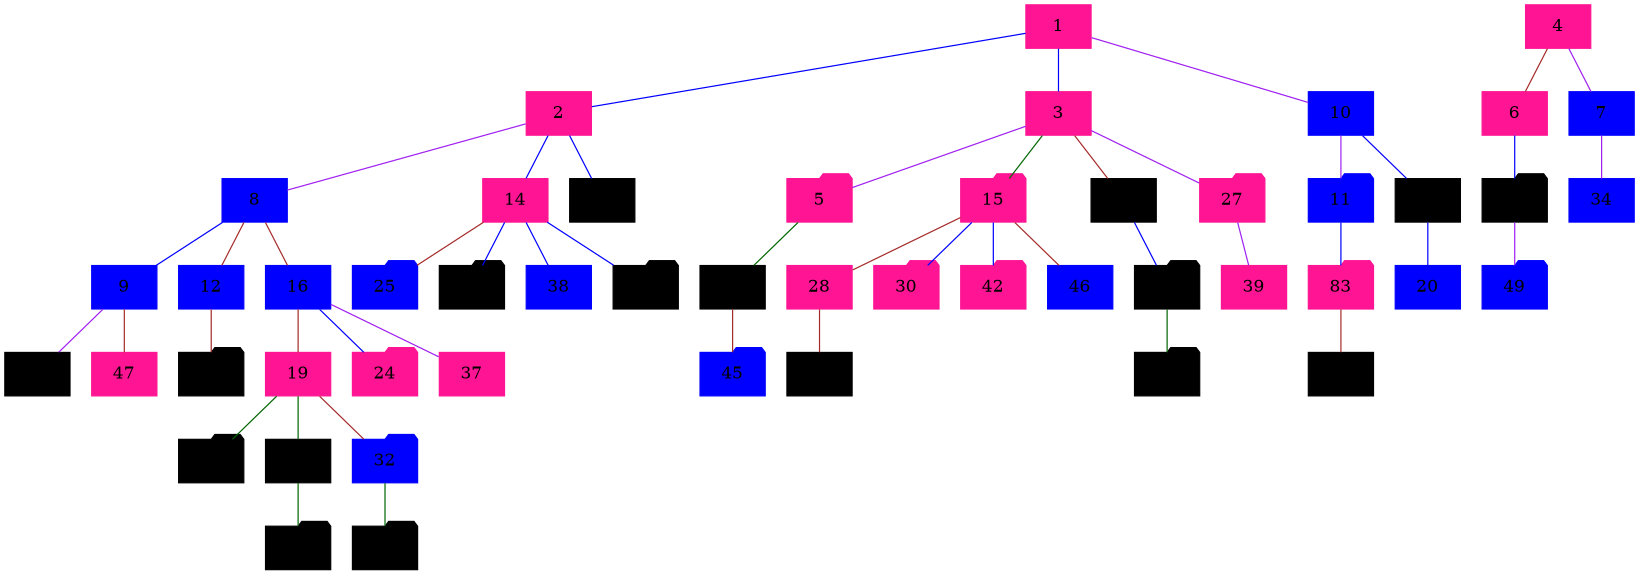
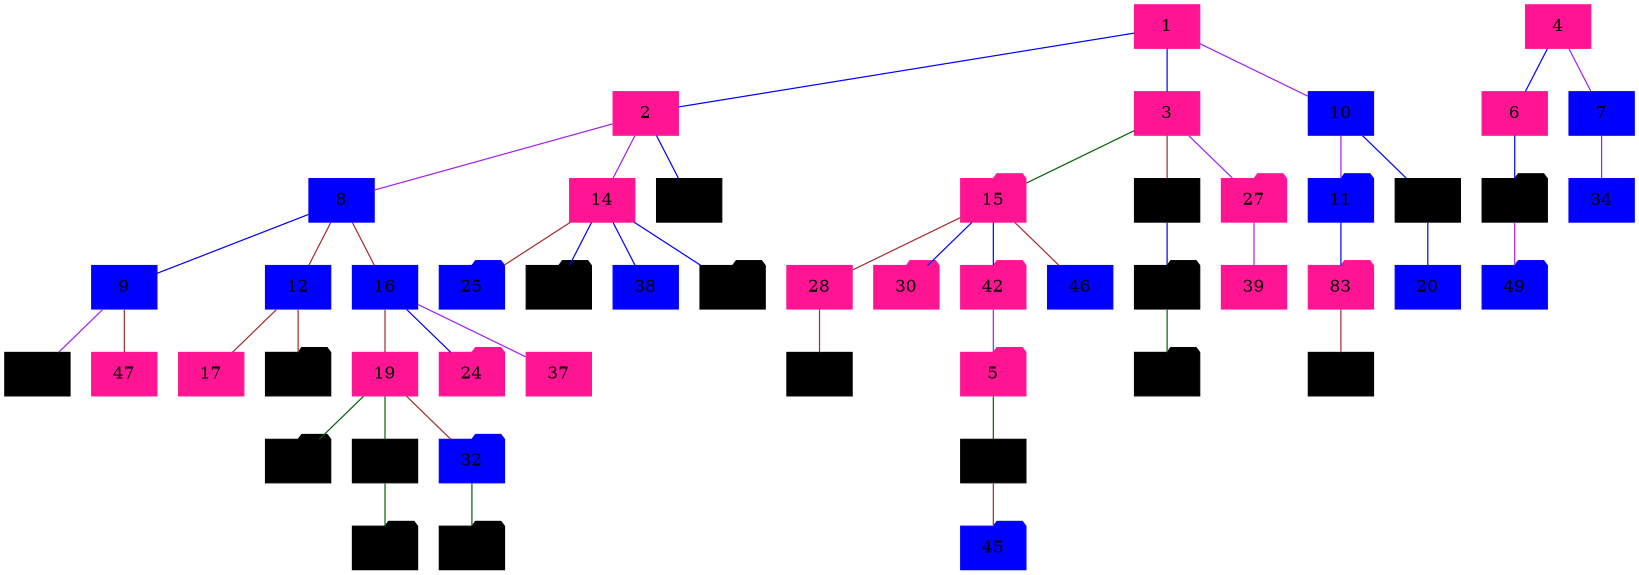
(1536, 70) -> (1536, 70)
(537, 157) -> (624, 157)
(939, 157) -> (993, 331)
none -> (211, 374)
